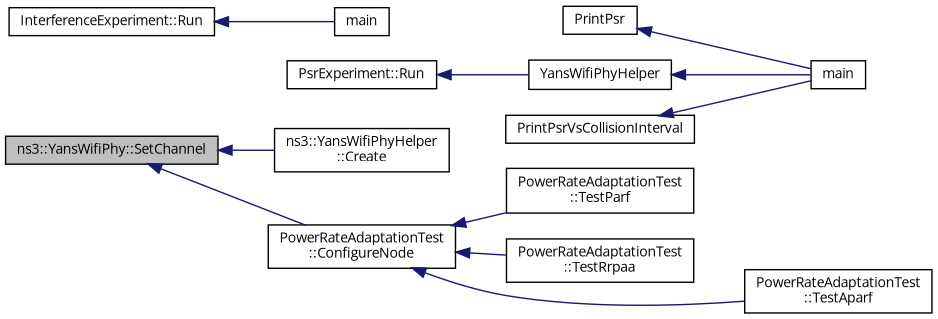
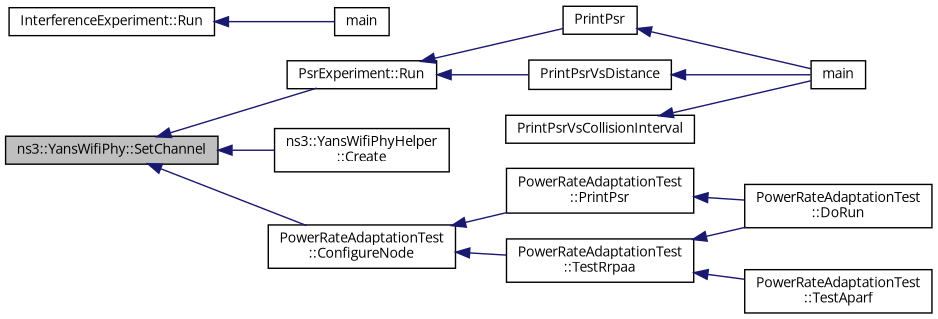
none -> (499, 43)
(600, 75) -> (600, 75)
none -> (244, 110)
(600, 191) -> (600, 191)
none -> (838, 206)
(583, 304) -> (726, 277)
